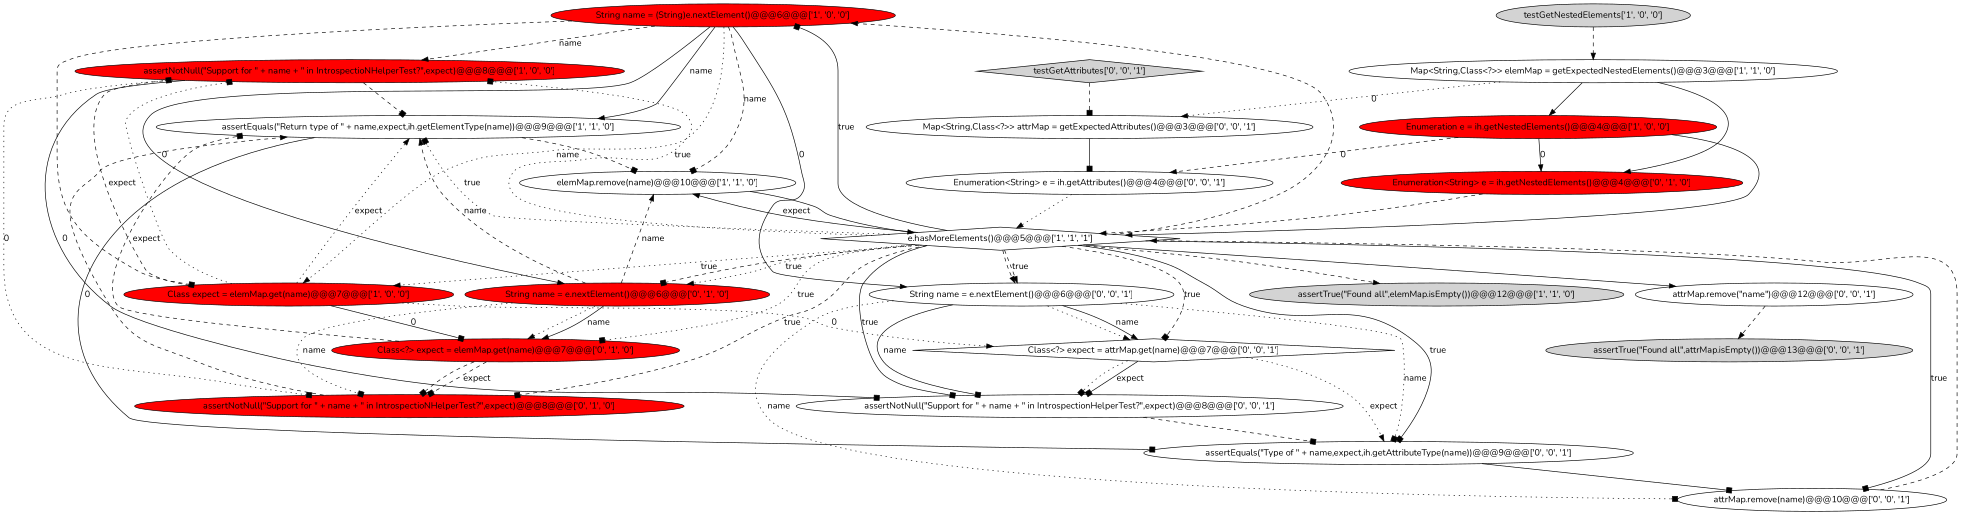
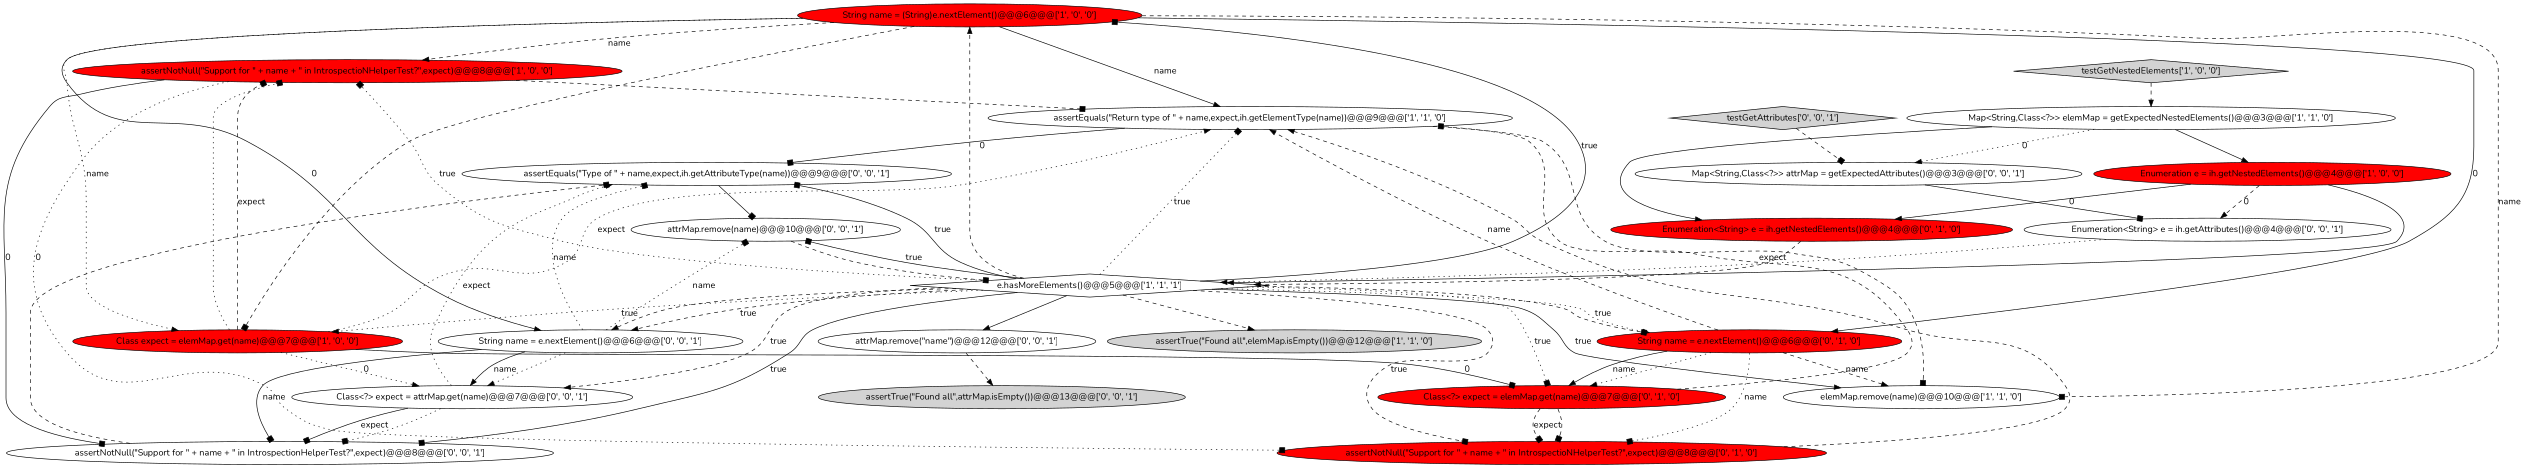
(1593, 15) -> (2151, 71)
(797, 211) -> (1583, 341)
(828, 214) -> none
(1692, 253) -> (885, 268)
(1150, 266) -> (762, 343)
(1154, 350) -> (462, 397)
